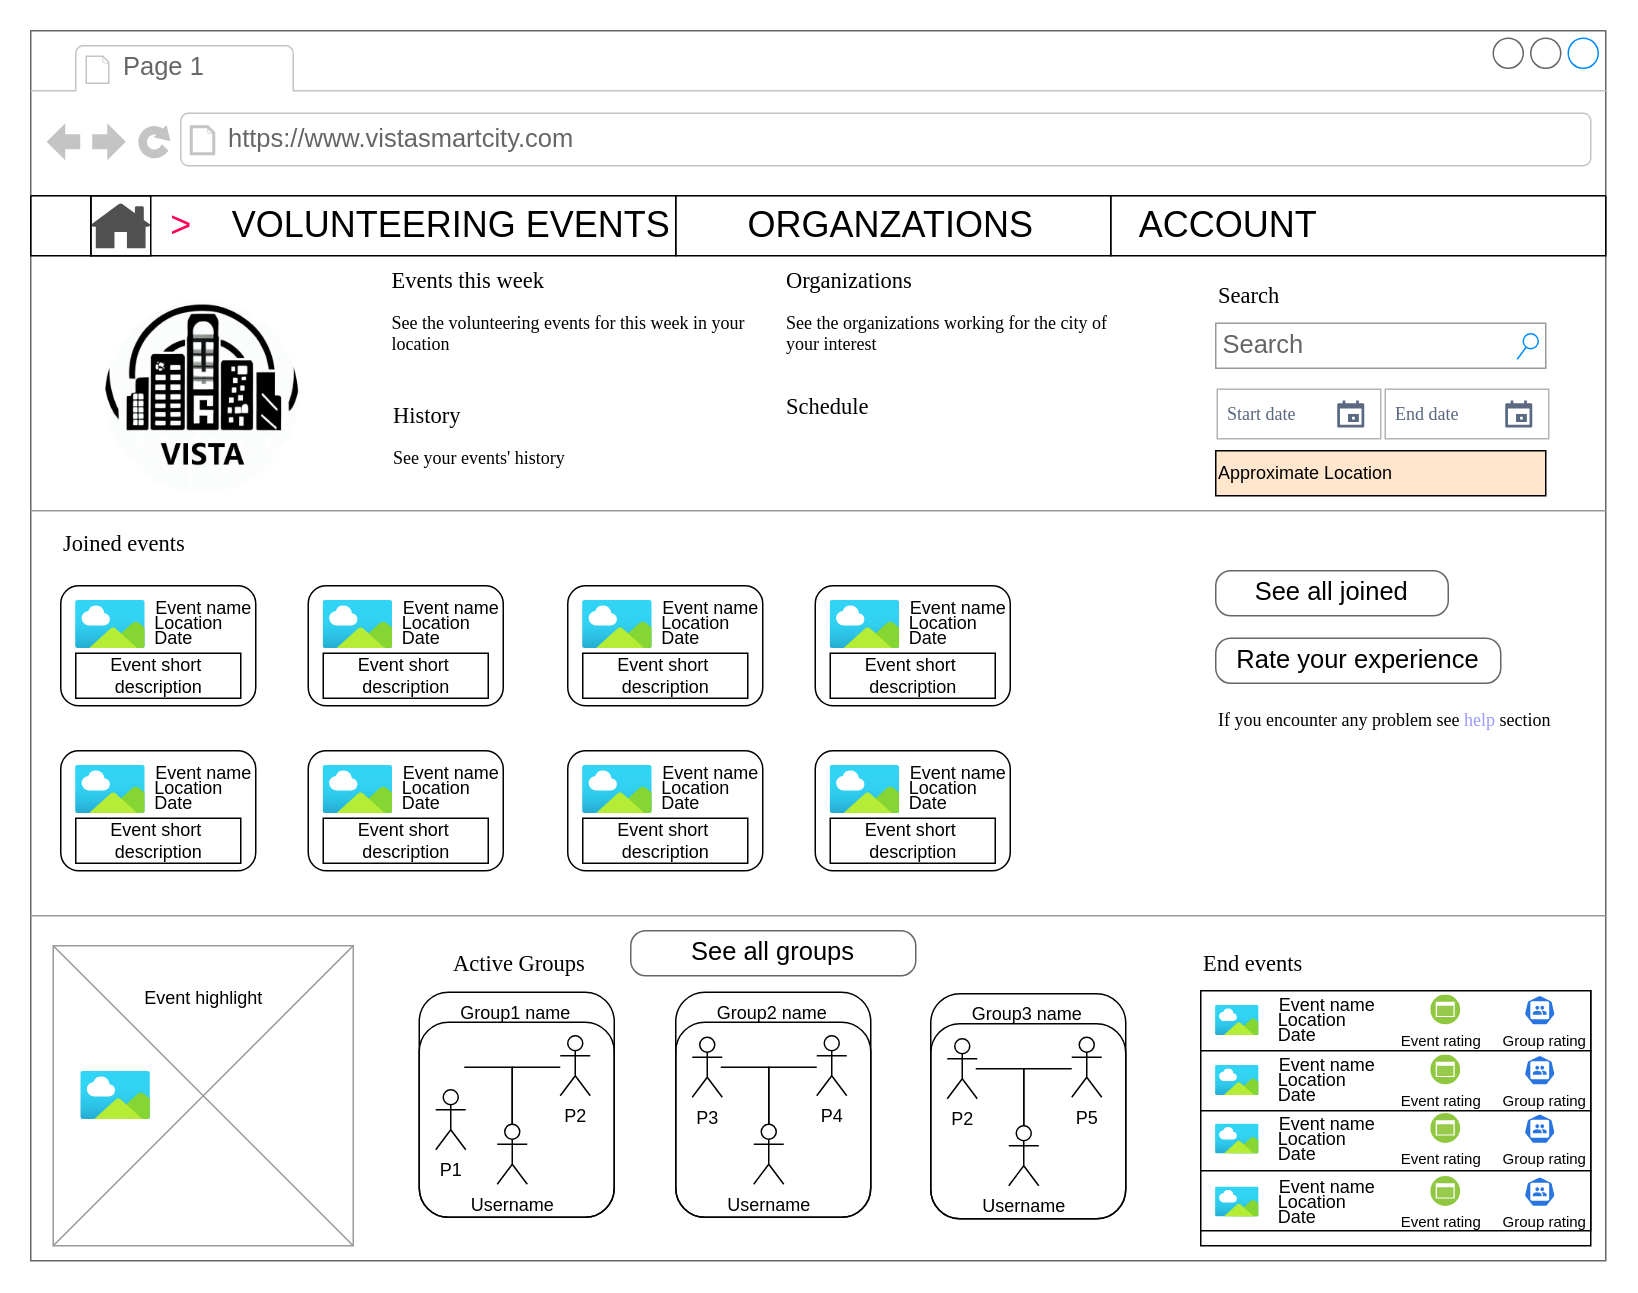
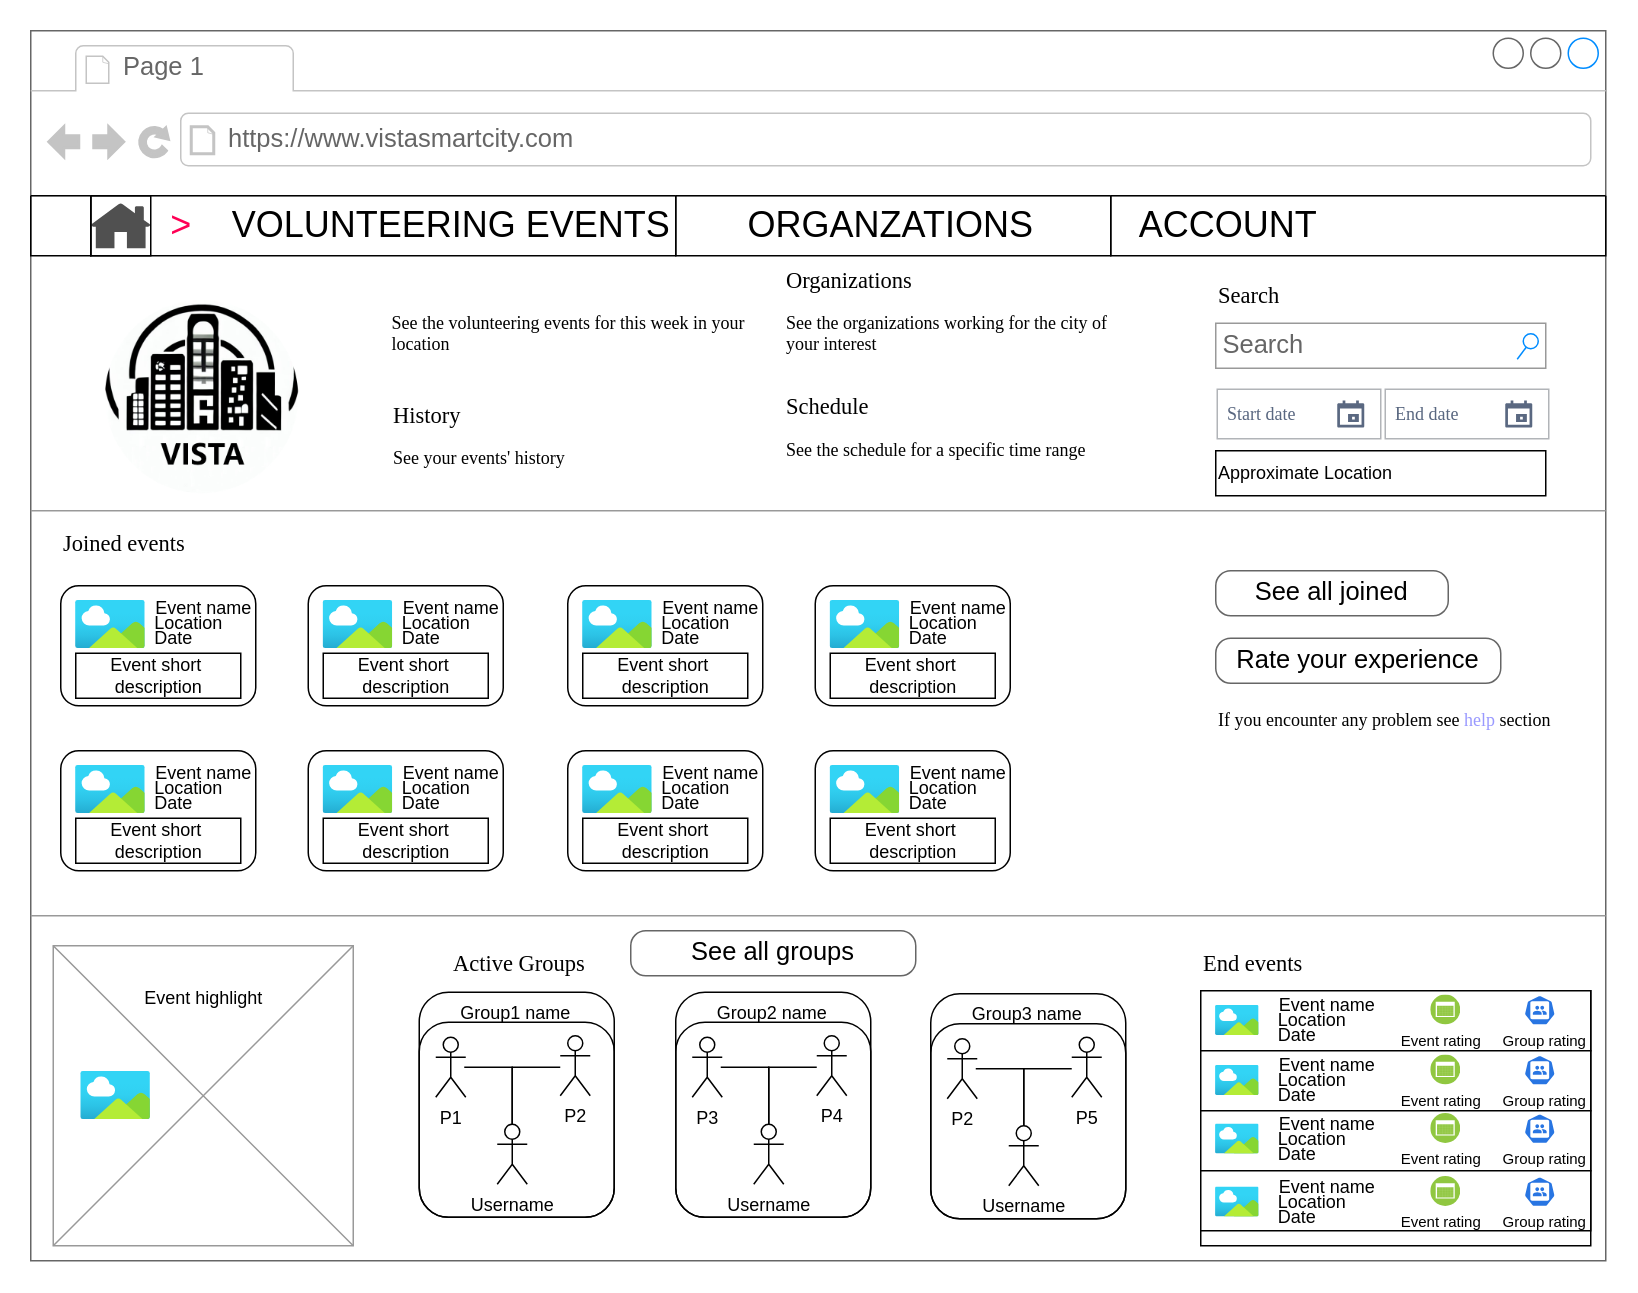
(517, 286) -> none
none -> (964, 466)
(1381, 473) -> (1381, 473)
(451, 1120) -> (451, 1067)
